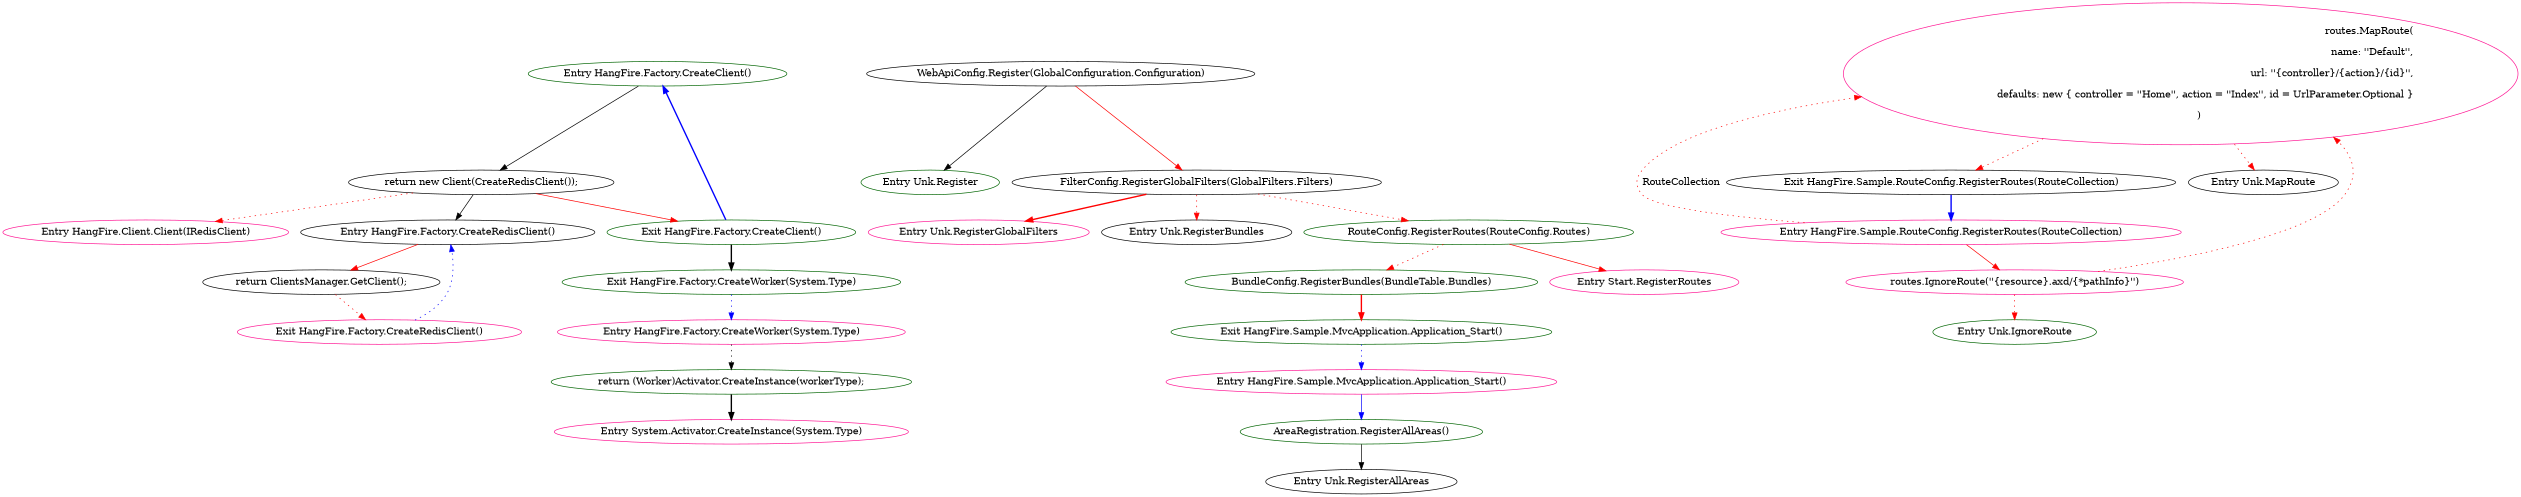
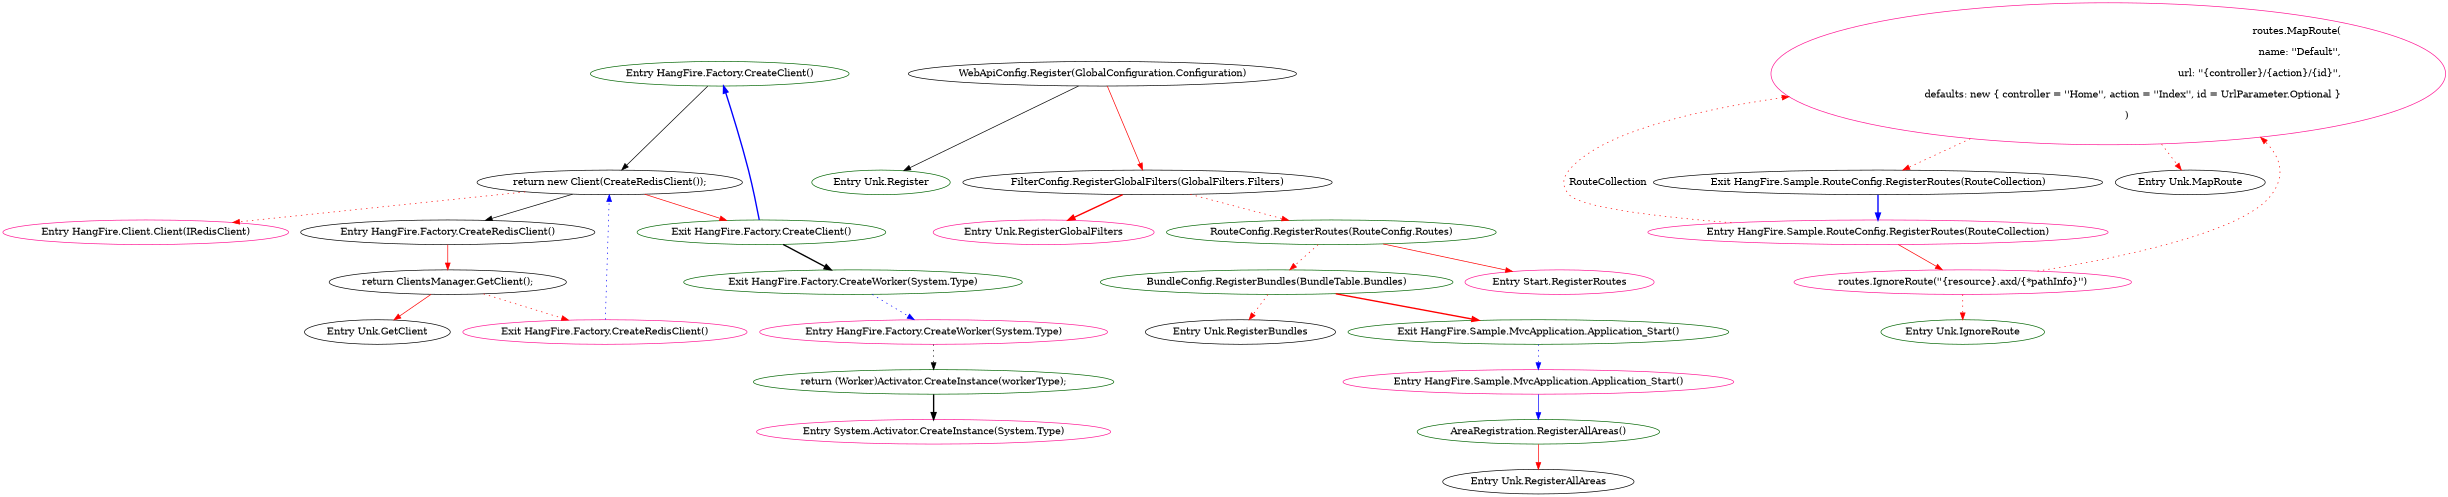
(1197, 204) -> (1261, 304)
(447, 293) -> (607, 261)
none -> (377, 332)
(1361, 453) -> (1538, 453)
